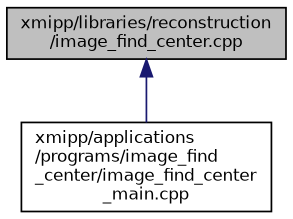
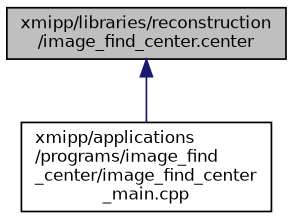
(146, 33) -> (146, 33)
